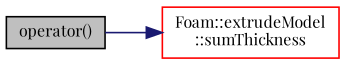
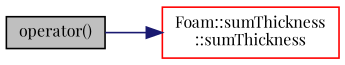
(251, 33) -> (251, 33)
